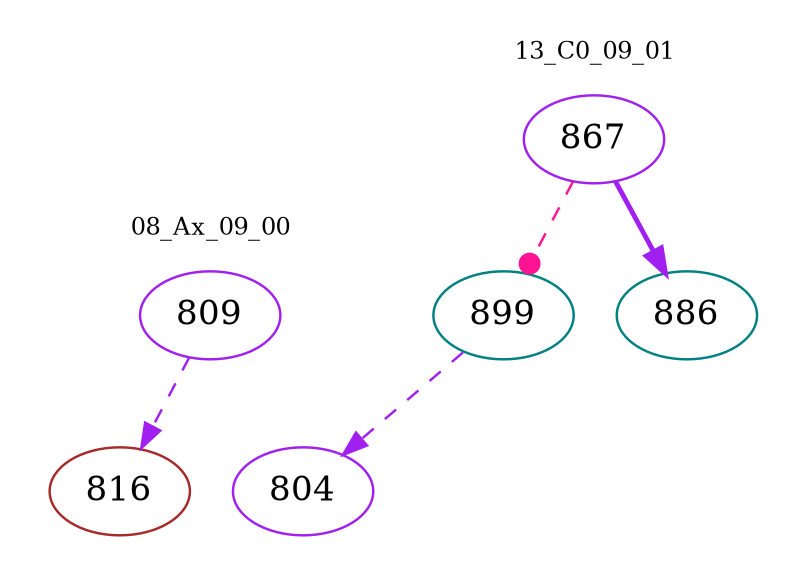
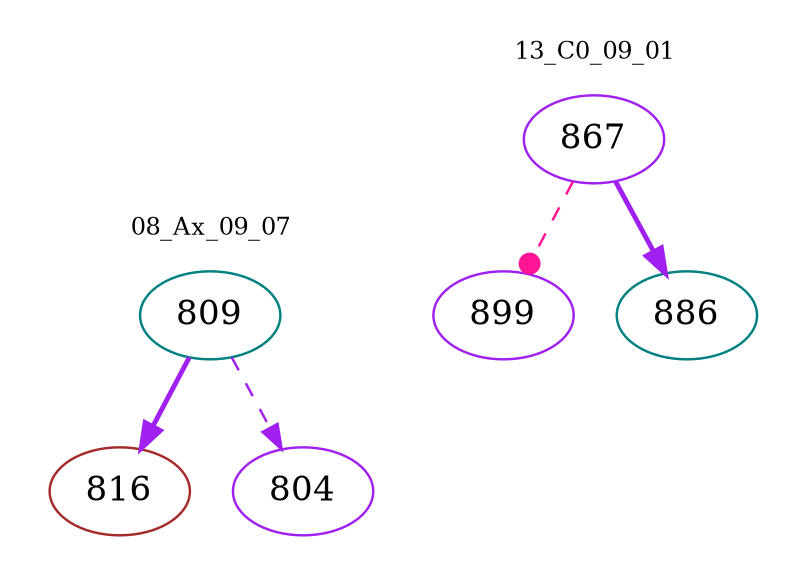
(211, 229) -> (211, 229)
(210, 315) -> (210, 315)
(504, 315) -> (504, 315)
(171, 392) -> (171, 392)
(413, 395) -> (251, 392)
